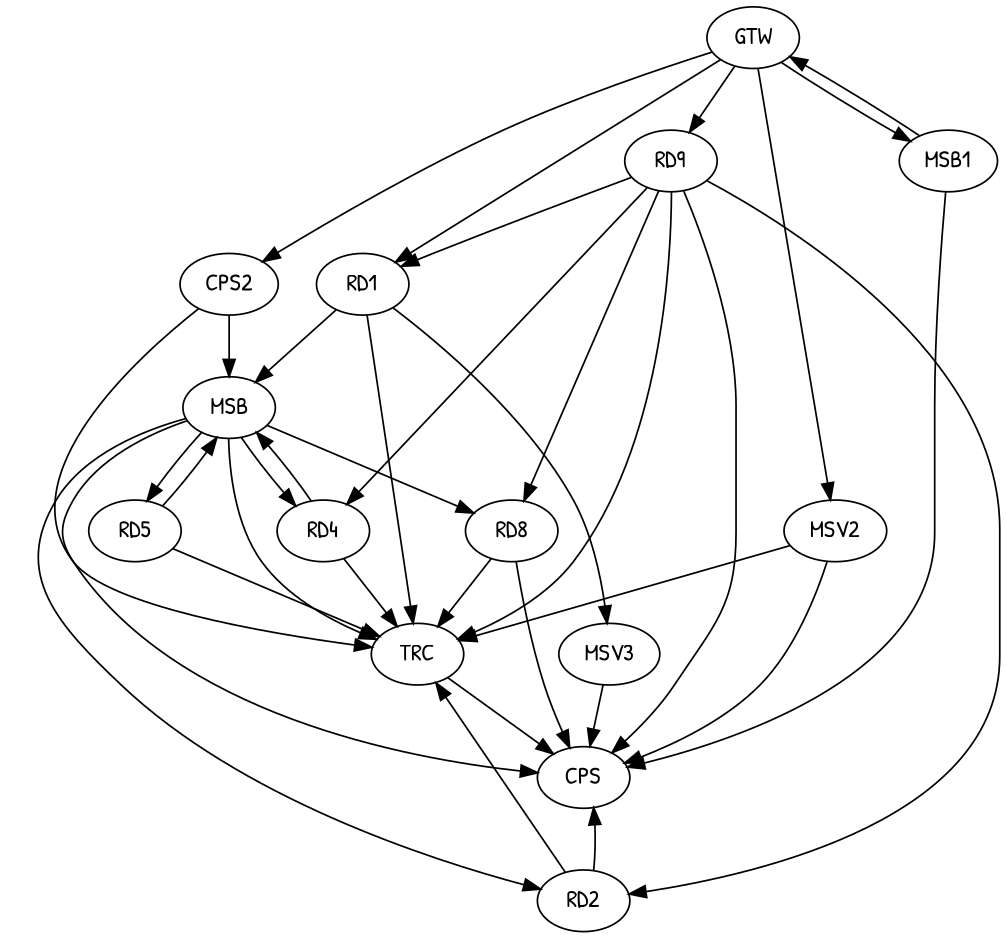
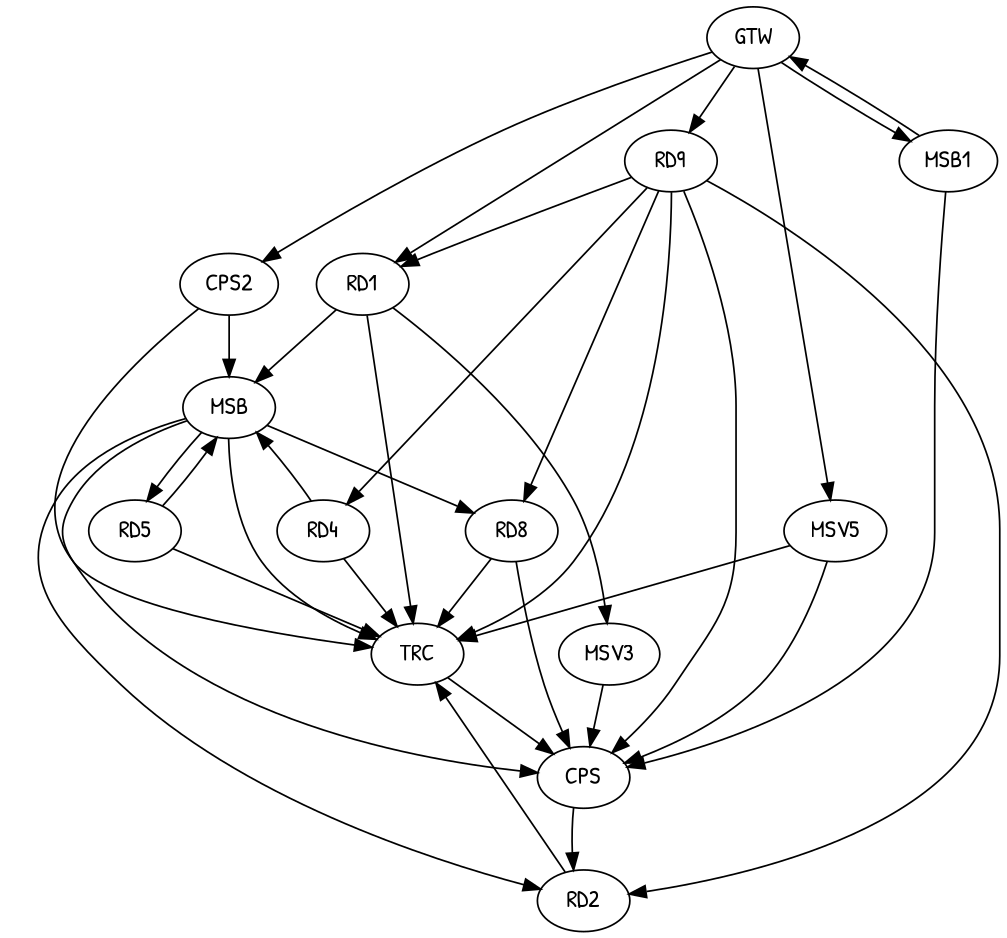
(262, 466) -> none
(835, 531) -> (835, 531)
(595, 848) -> (572, 830)
